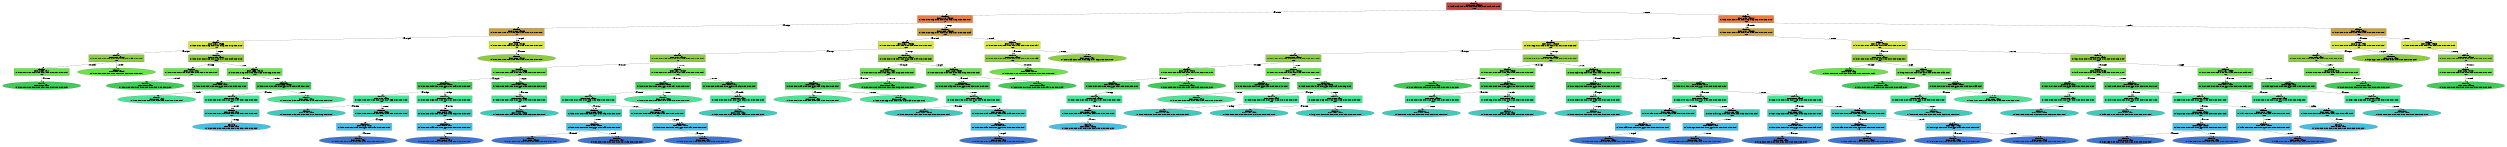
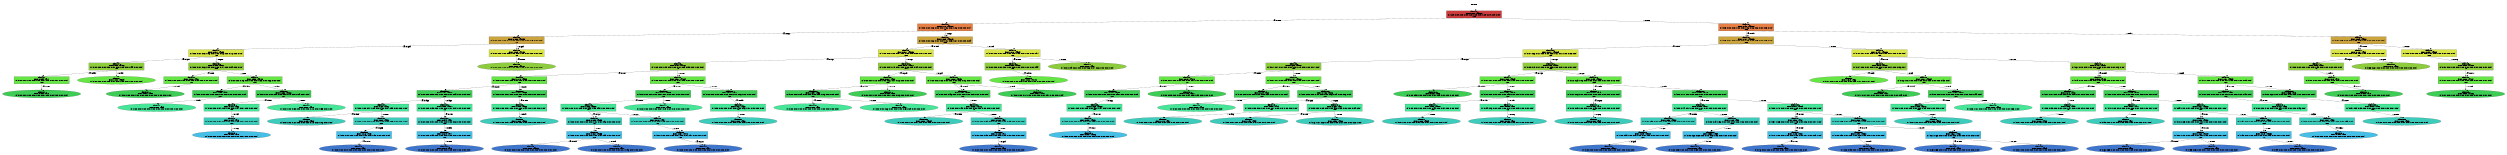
none -> (1474, 5)
